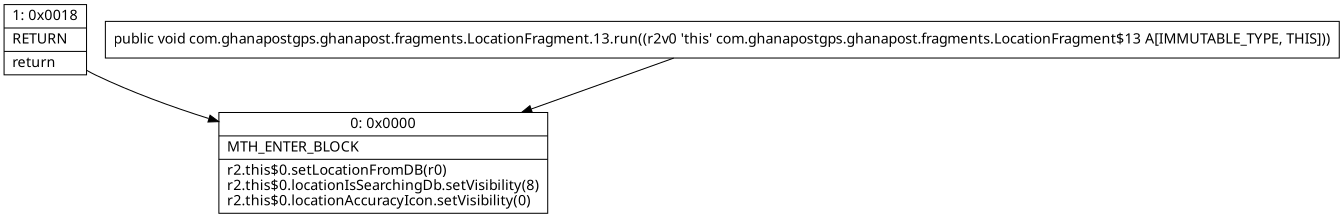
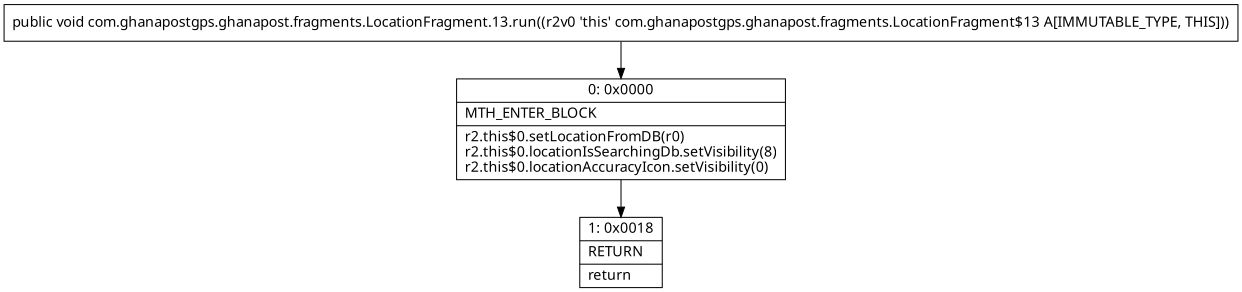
(147, 97) -> (621, 193)
